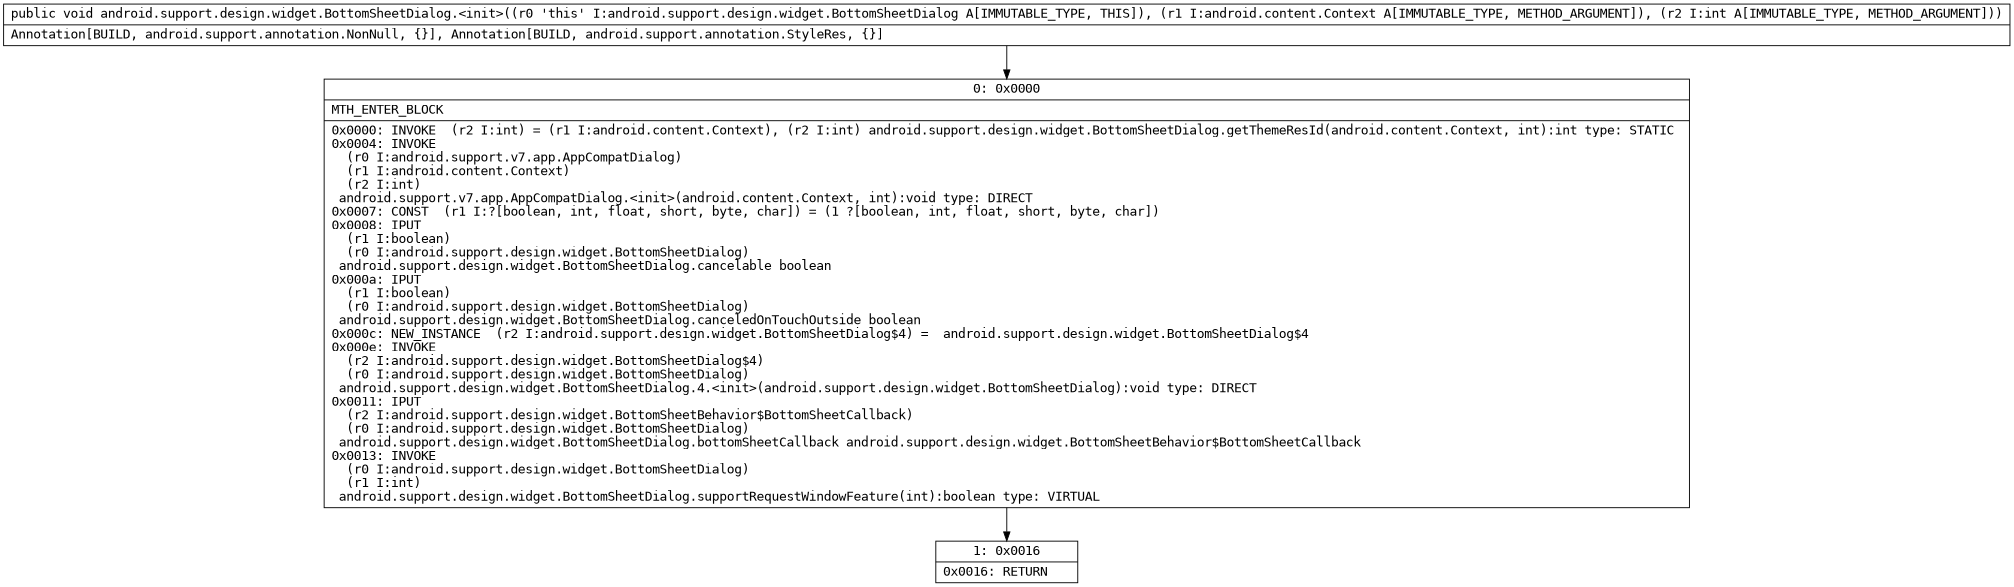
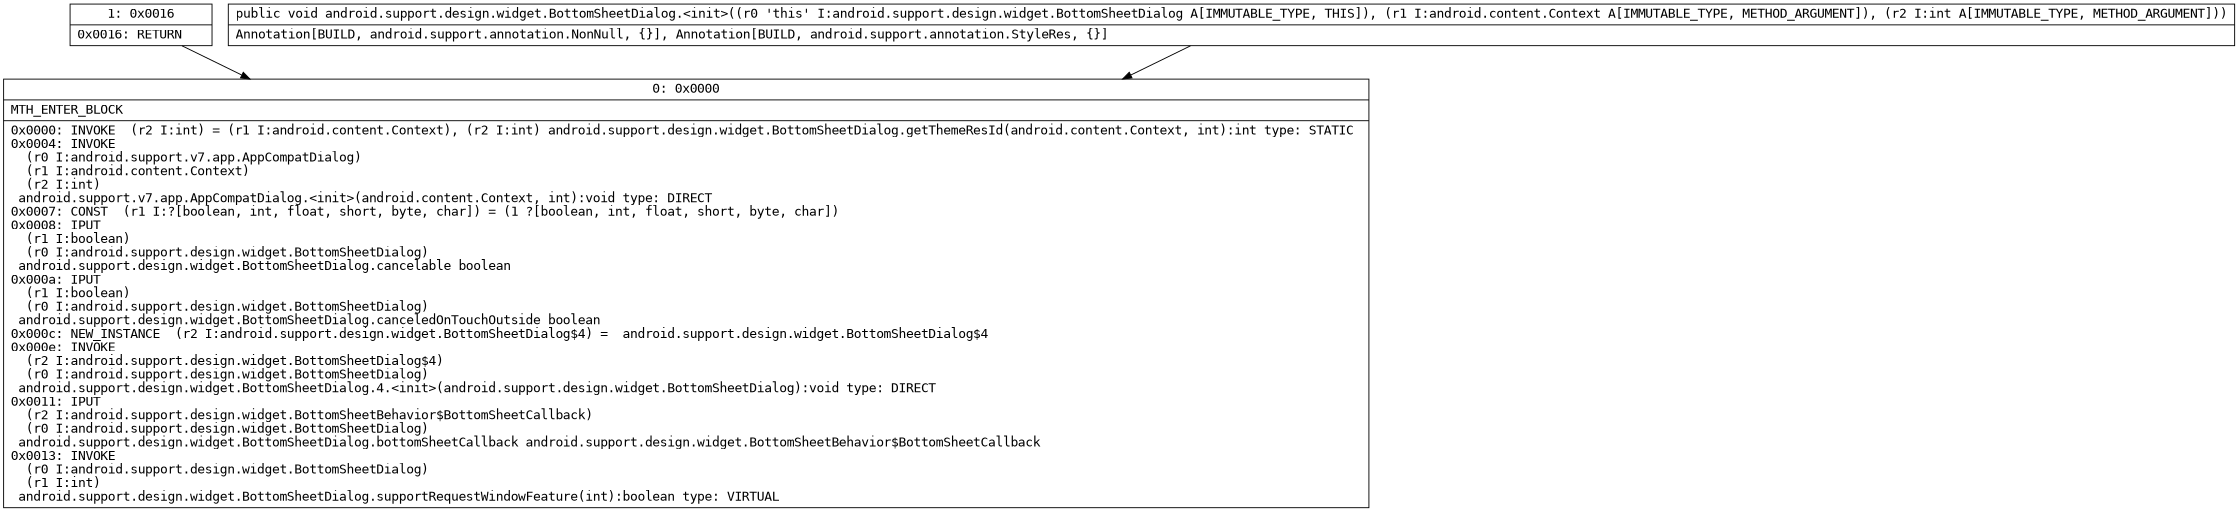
(1007, 520) -> (212, 60)
